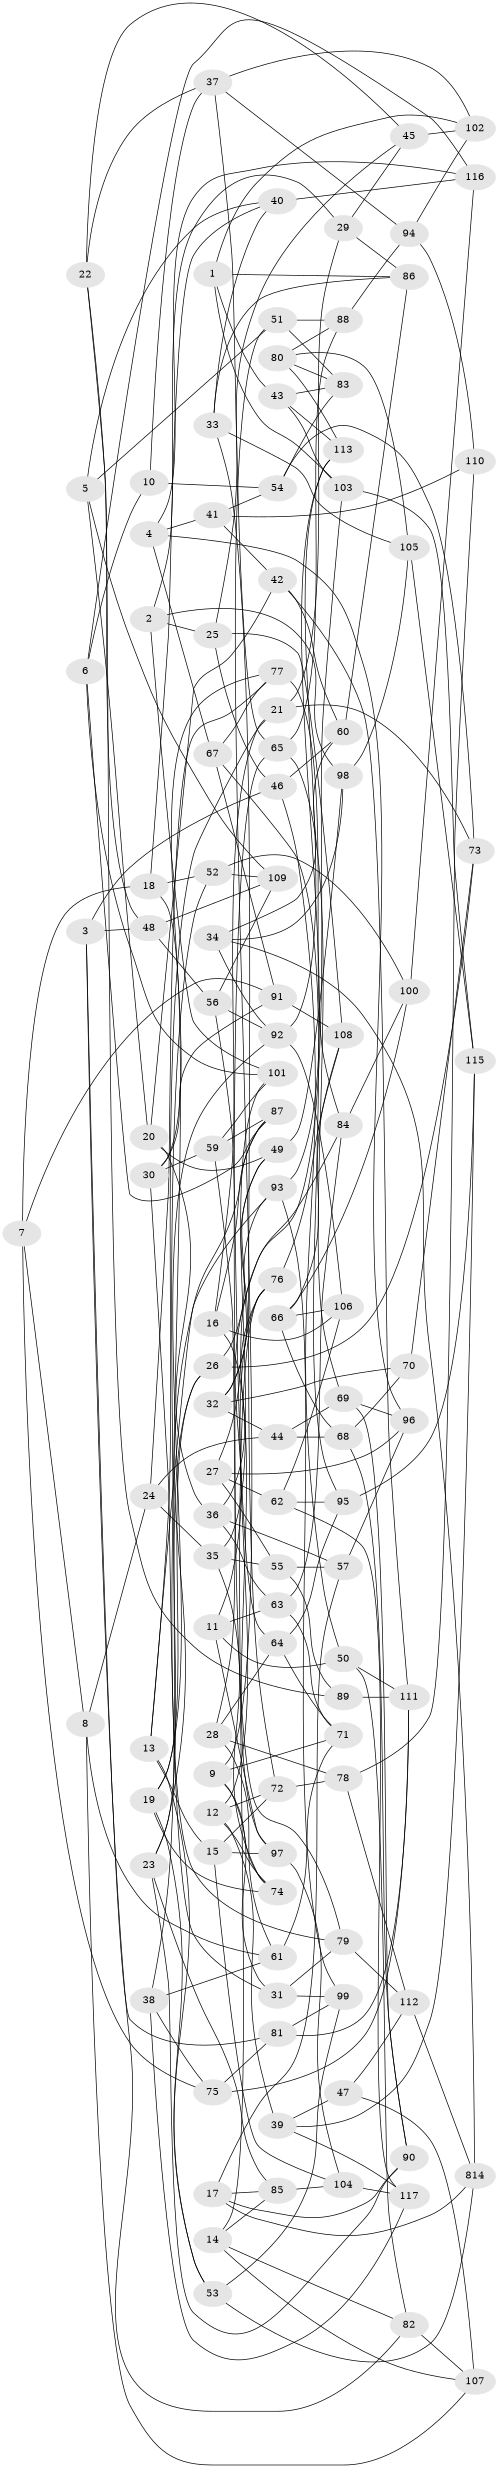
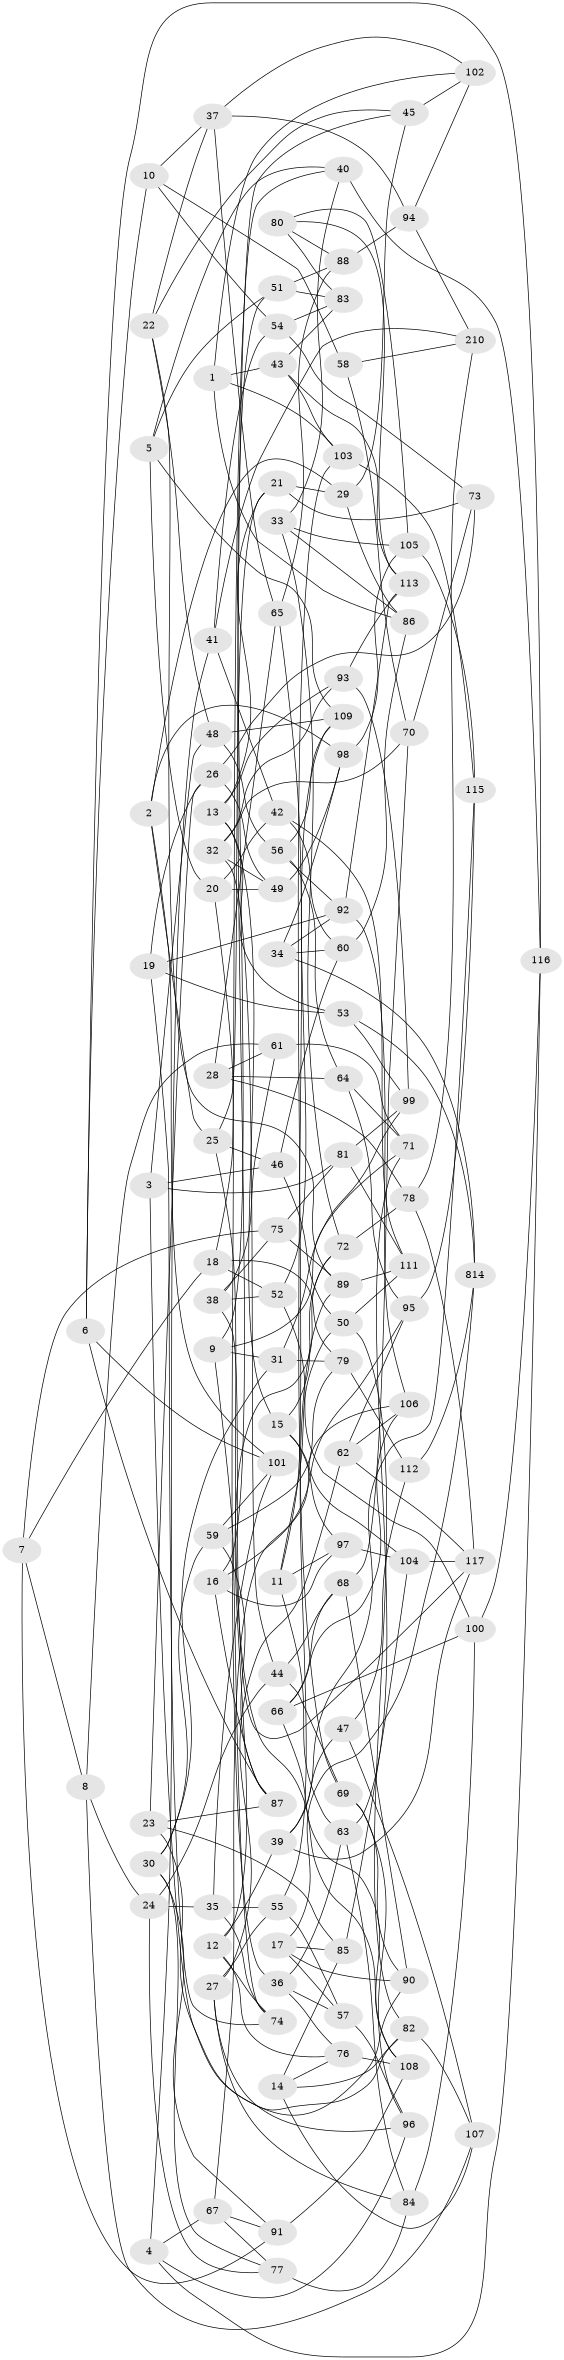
none -> (343, 365)
(475, 461) -> (475, 341)
(375, 1886) -> (453, 1361)
(373, 2018) -> (310, 1258)
